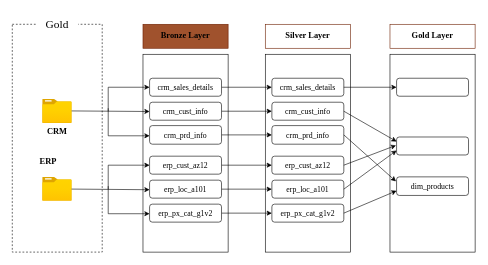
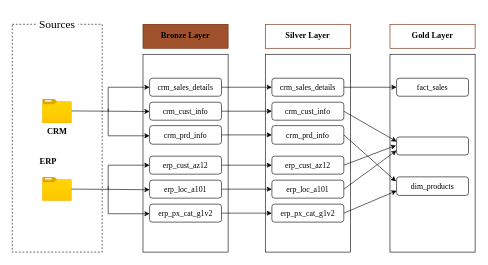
(57, 24) -> (57, 24)
none -> (433, 87)
